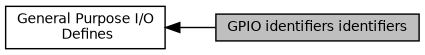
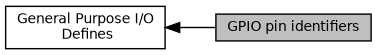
(317, 28) -> (294, 28)
